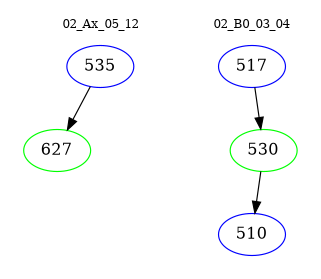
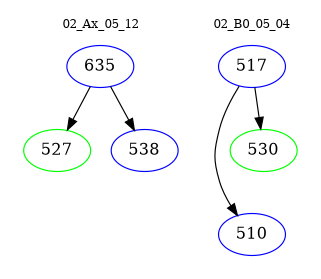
(252, 25) -> (252, 25)
(100, 66) -> (100, 66)
(57, 150) -> (57, 150)
none -> (145, 150)
(259, 186) -> (216, 145)
